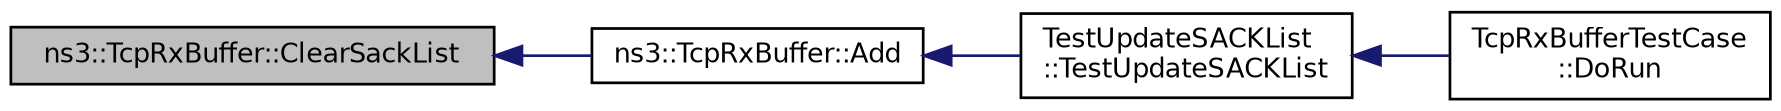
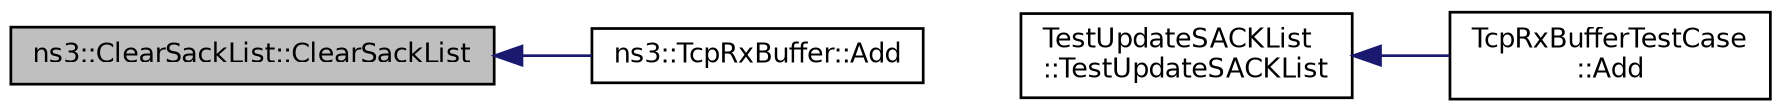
(253, 56) -> (253, 56)
(986, 56) -> none
(1610, 56) -> (1610, 56)
